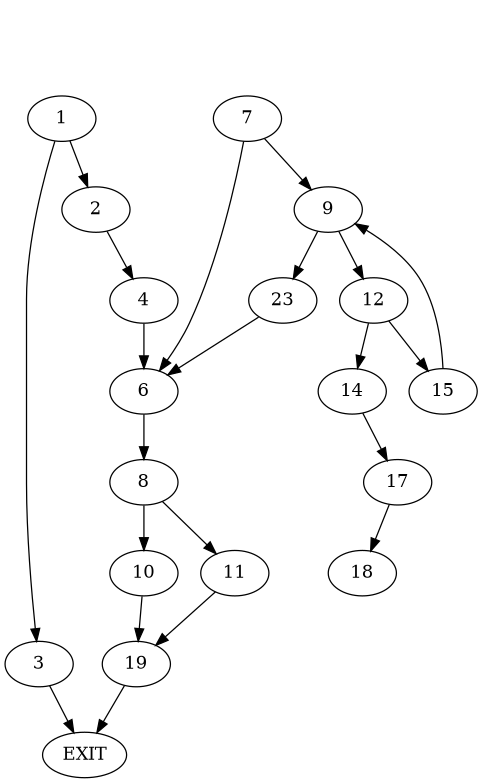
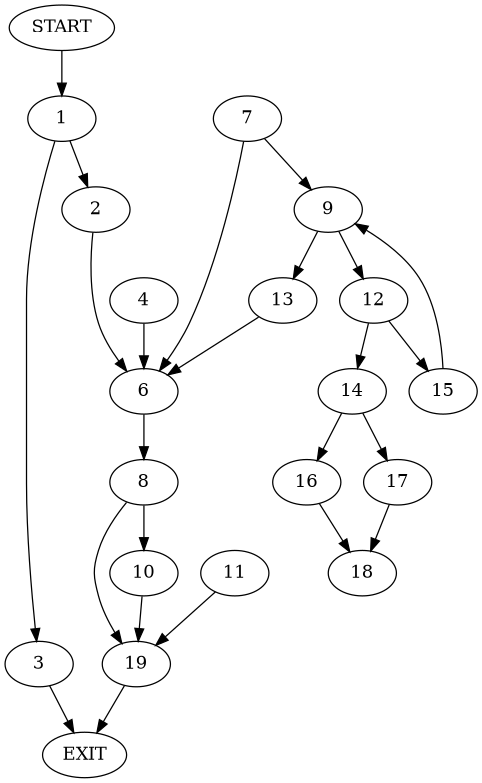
none -> (62, 28)
(117, 249) -> (93, 300)
(283, 300) -> (283, 300)
none -> (307, 482)
(185, 523) -> (95, 565)
